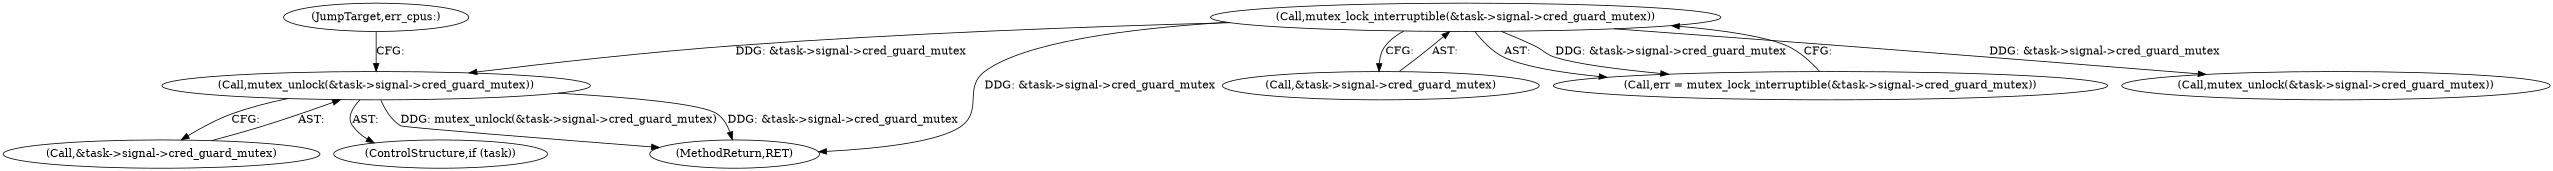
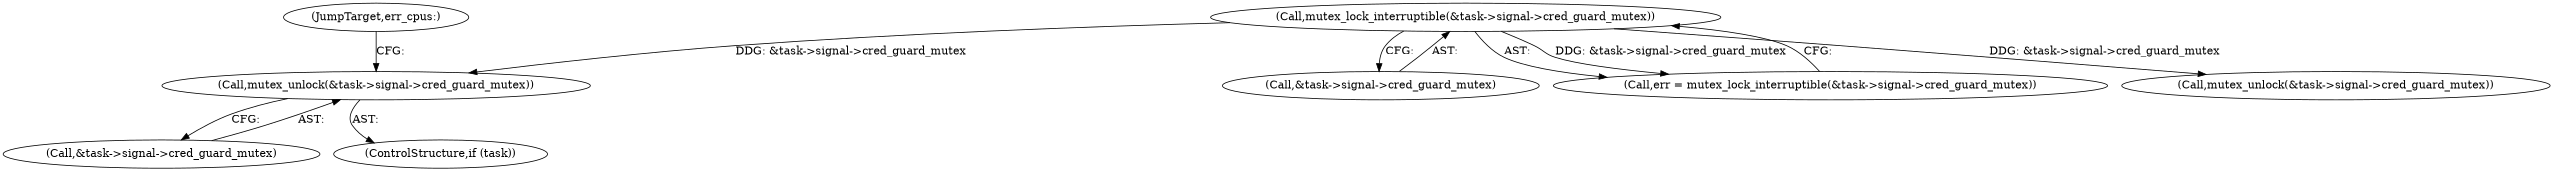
(735, 154) -> none
